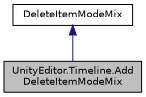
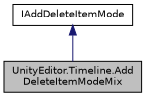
(73, 15) -> (73, 15)
